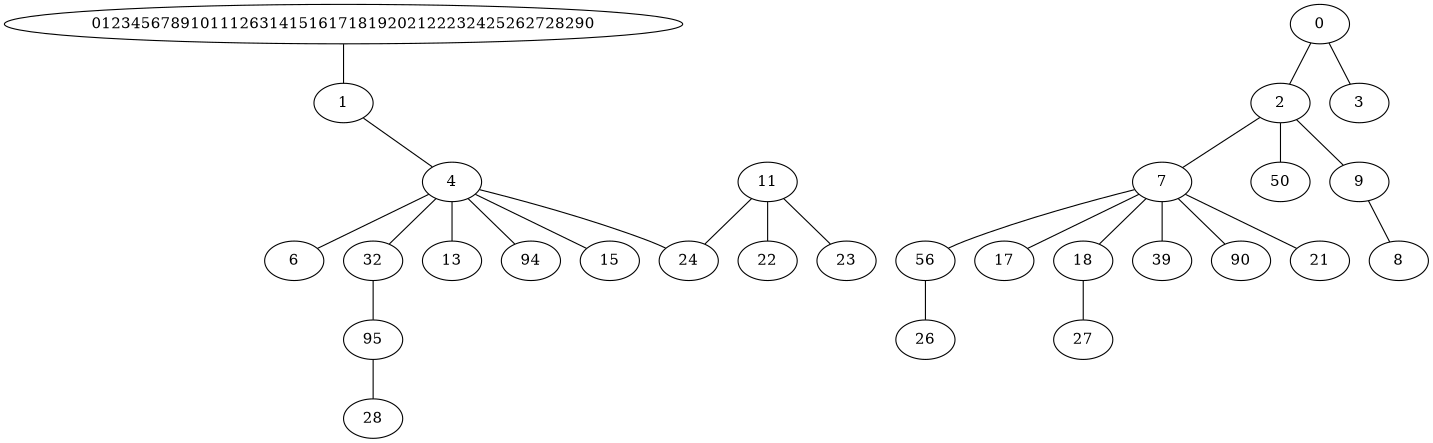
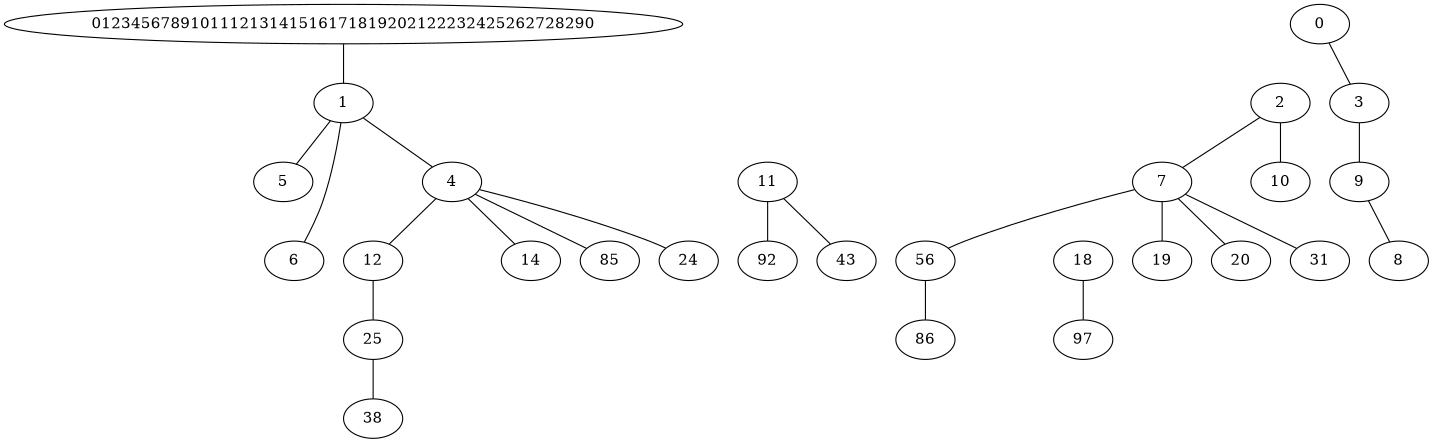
(344, 24) -> (344, 24)
(1300, 64) -> none
(1320, 142) -> (1359, 143)
none -> (283, 182)
(1280, 182) -> (1280, 182)
(373, 221) -> (328, 184)
(728, 221) -> none
(1123, 221) -> none
(373, 261) -> (373, 261)
(452, 261) -> none
(531, 261) -> (531, 261)
(610, 261) -> (610, 261)
(768, 261) -> (768, 261)
(847, 261) -> (847, 261)
(1004, 261) -> none
(1162, 261) -> (1162, 261)
(1241, 261) -> (1241, 261)
(1320, 261) -> (1320, 261)
(373, 340) -> (373, 340)
(925, 340) -> (925, 340)
(1083, 340) -> (1083, 340)
(373, 419) -> (373, 419)
